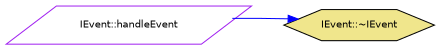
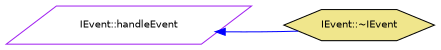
(260, 18) -> (262, 32)
